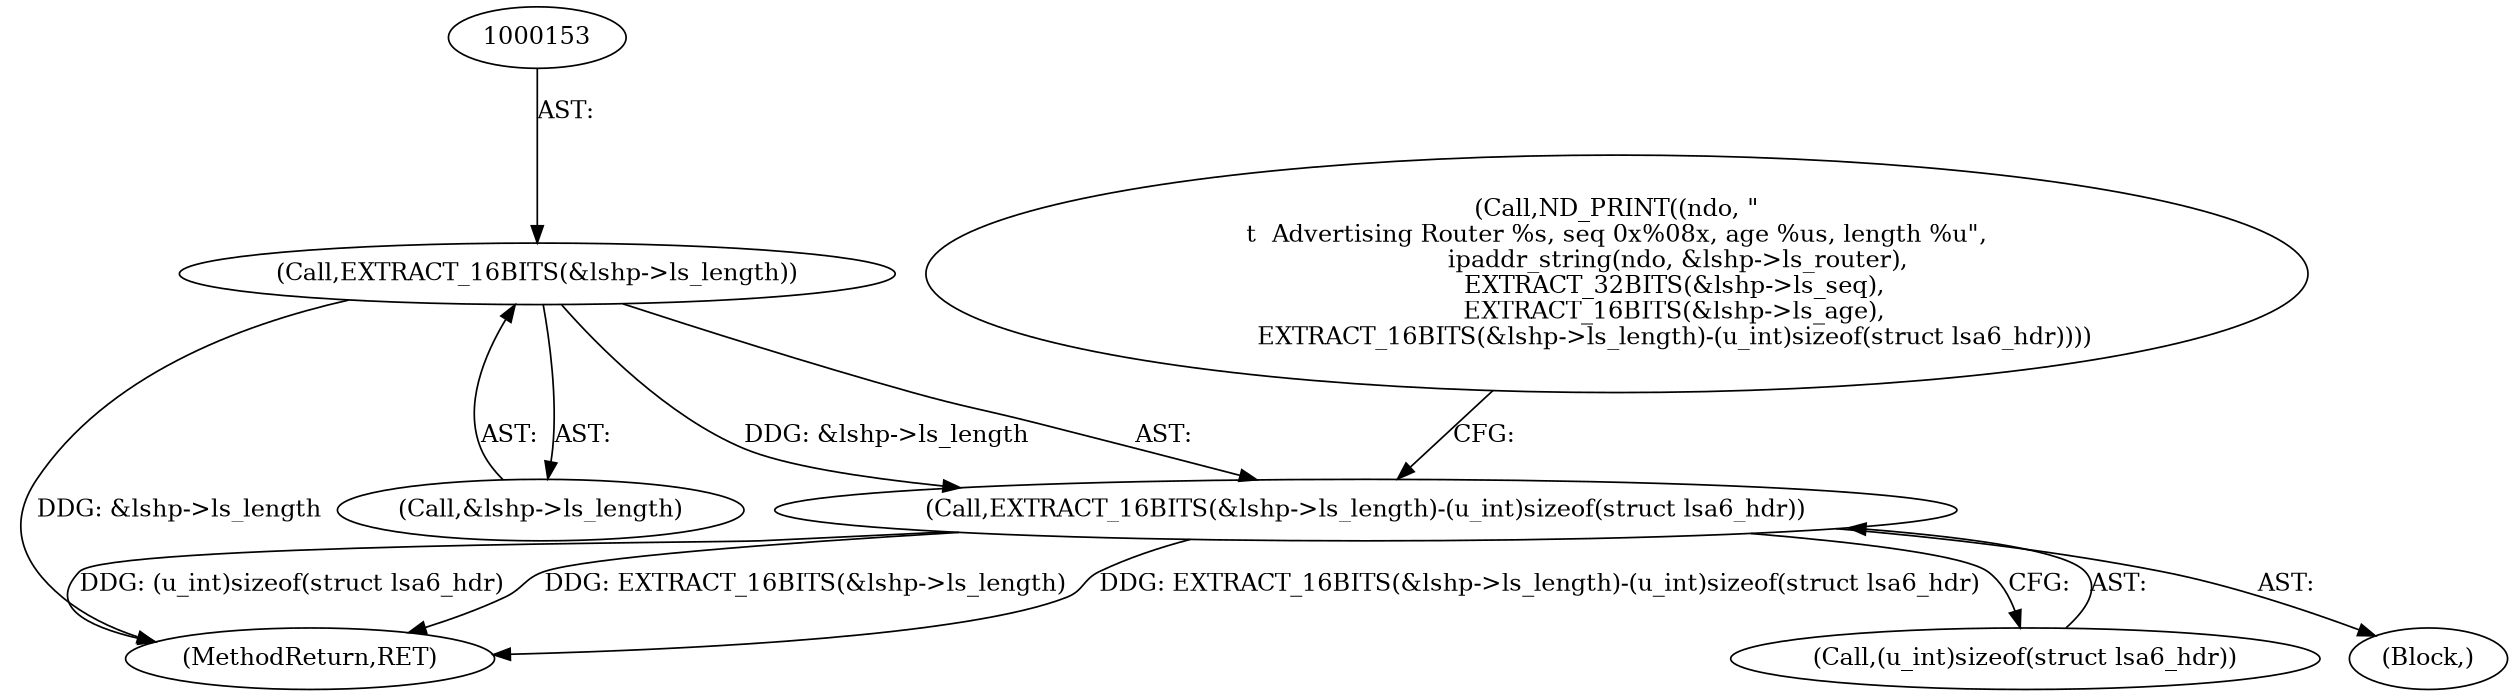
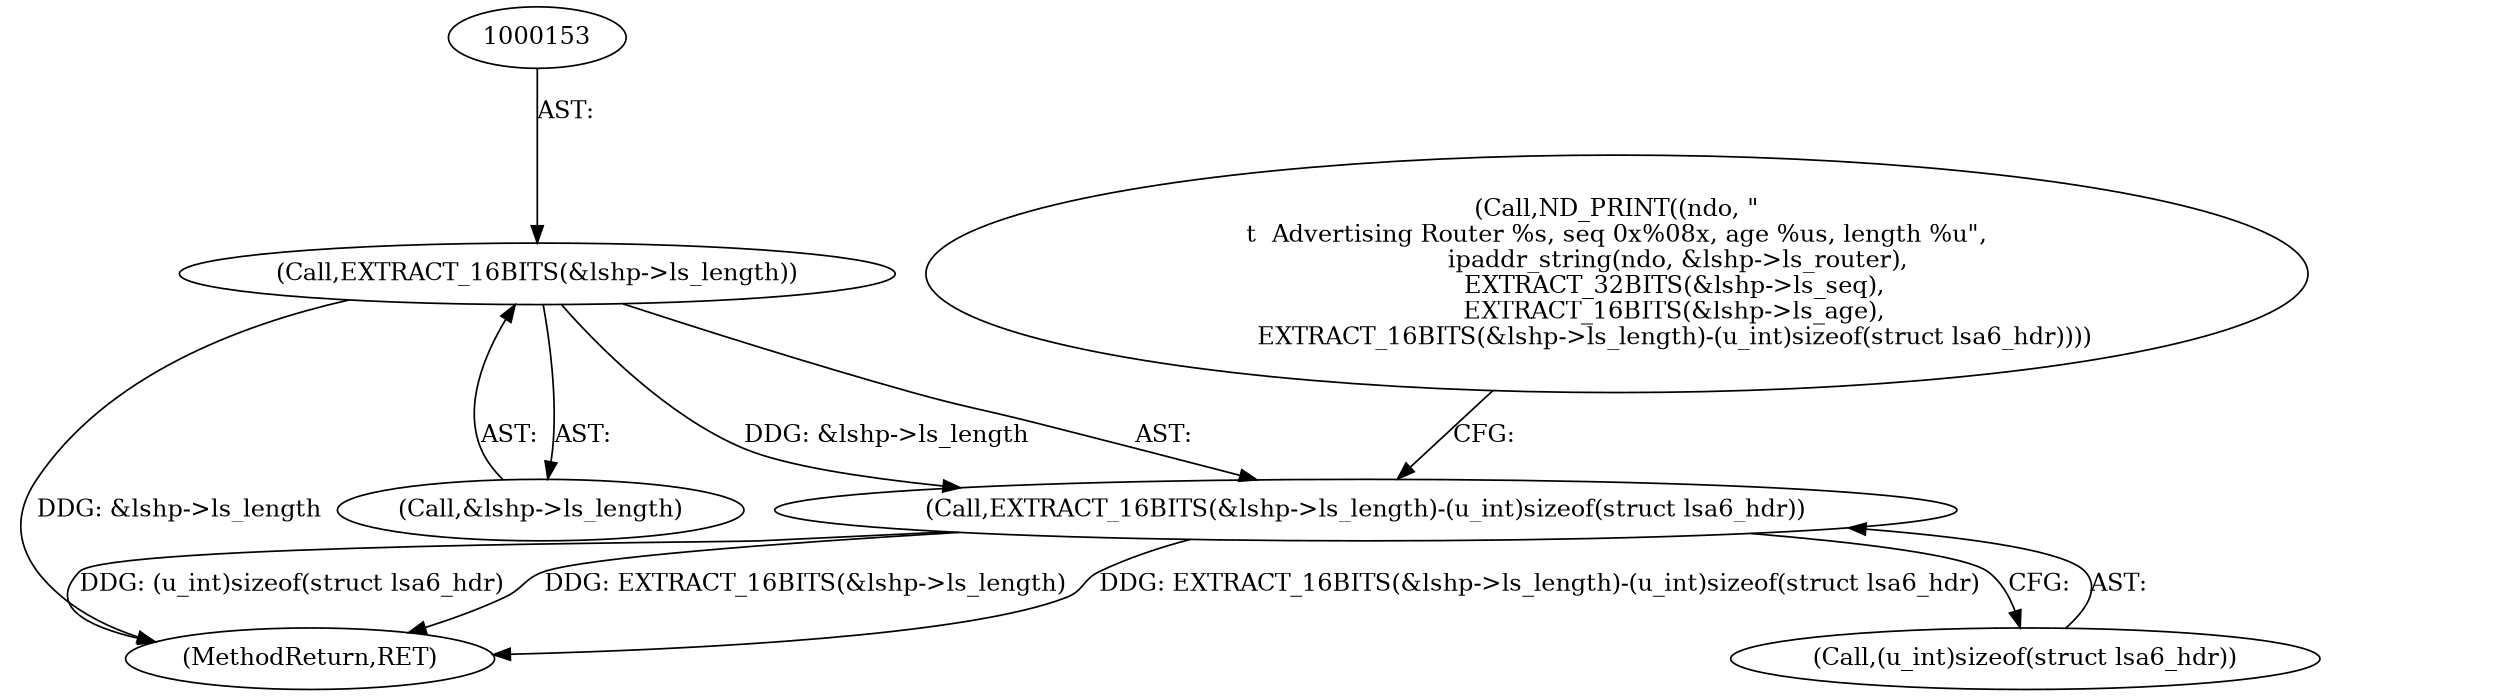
(2429, 659) -> none
